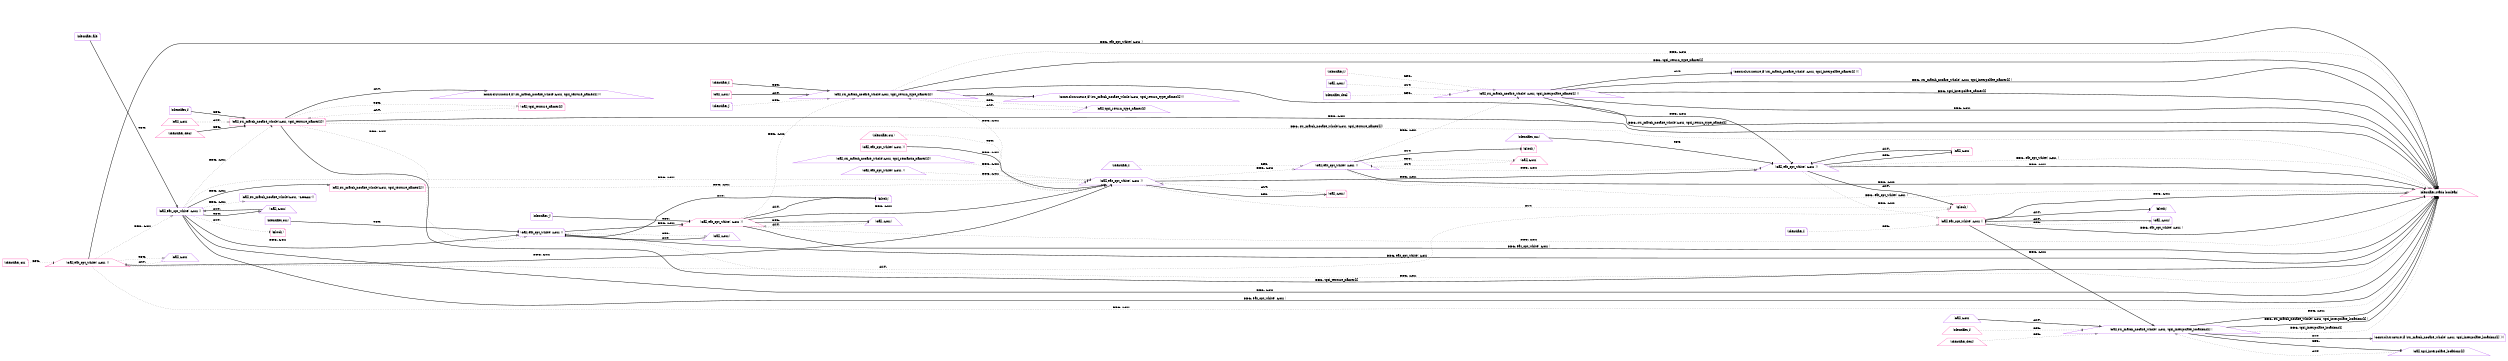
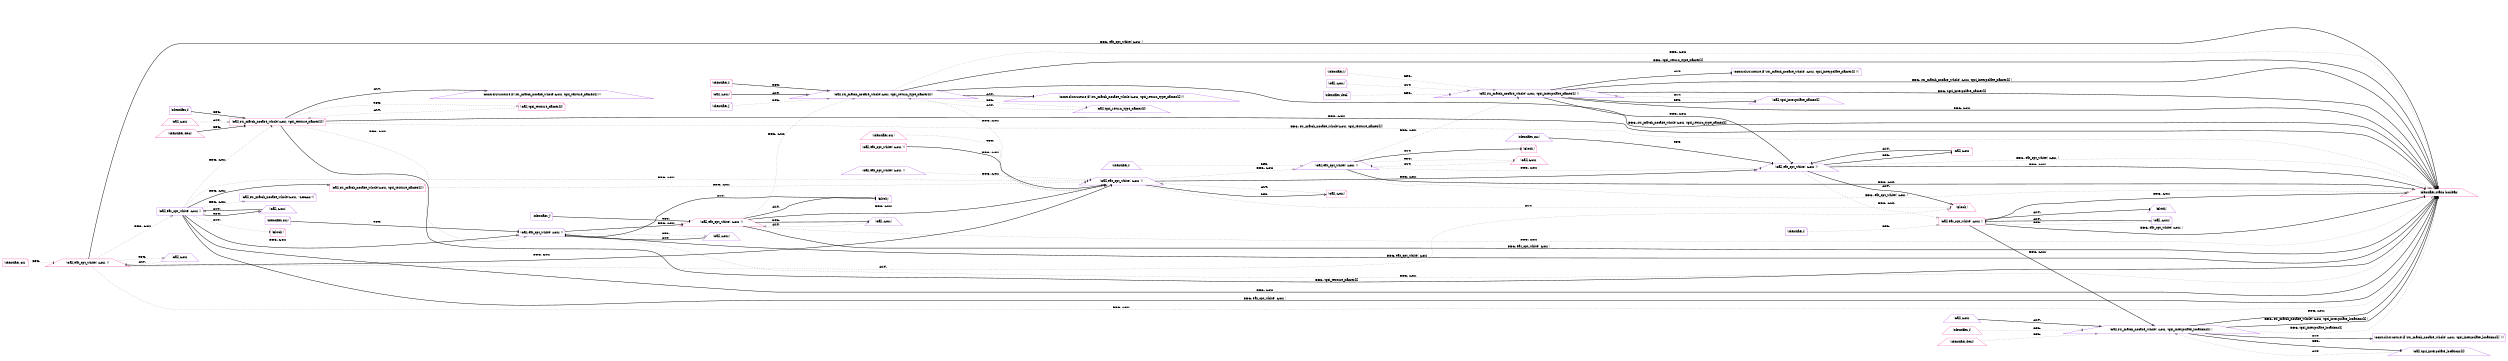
(88, 37) -> none
none -> (1796, 100)
(884, 159) -> none
